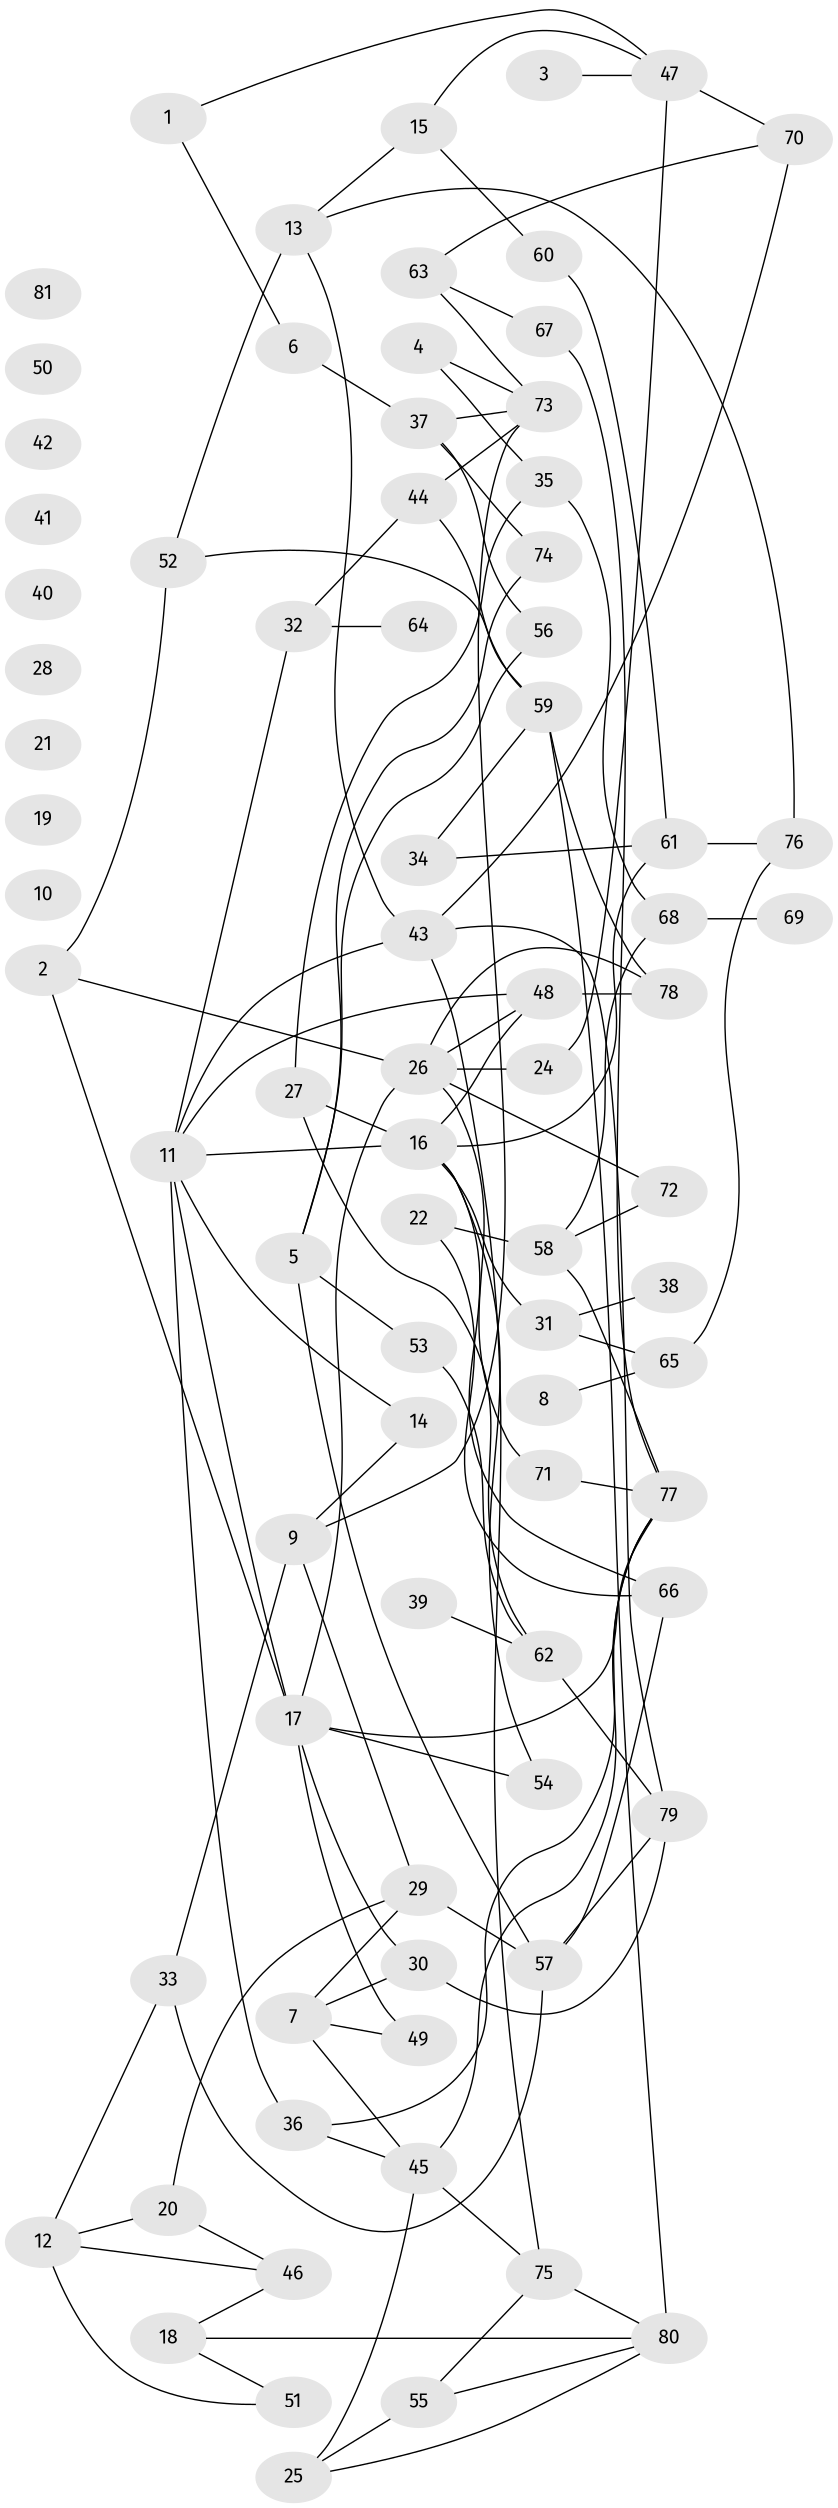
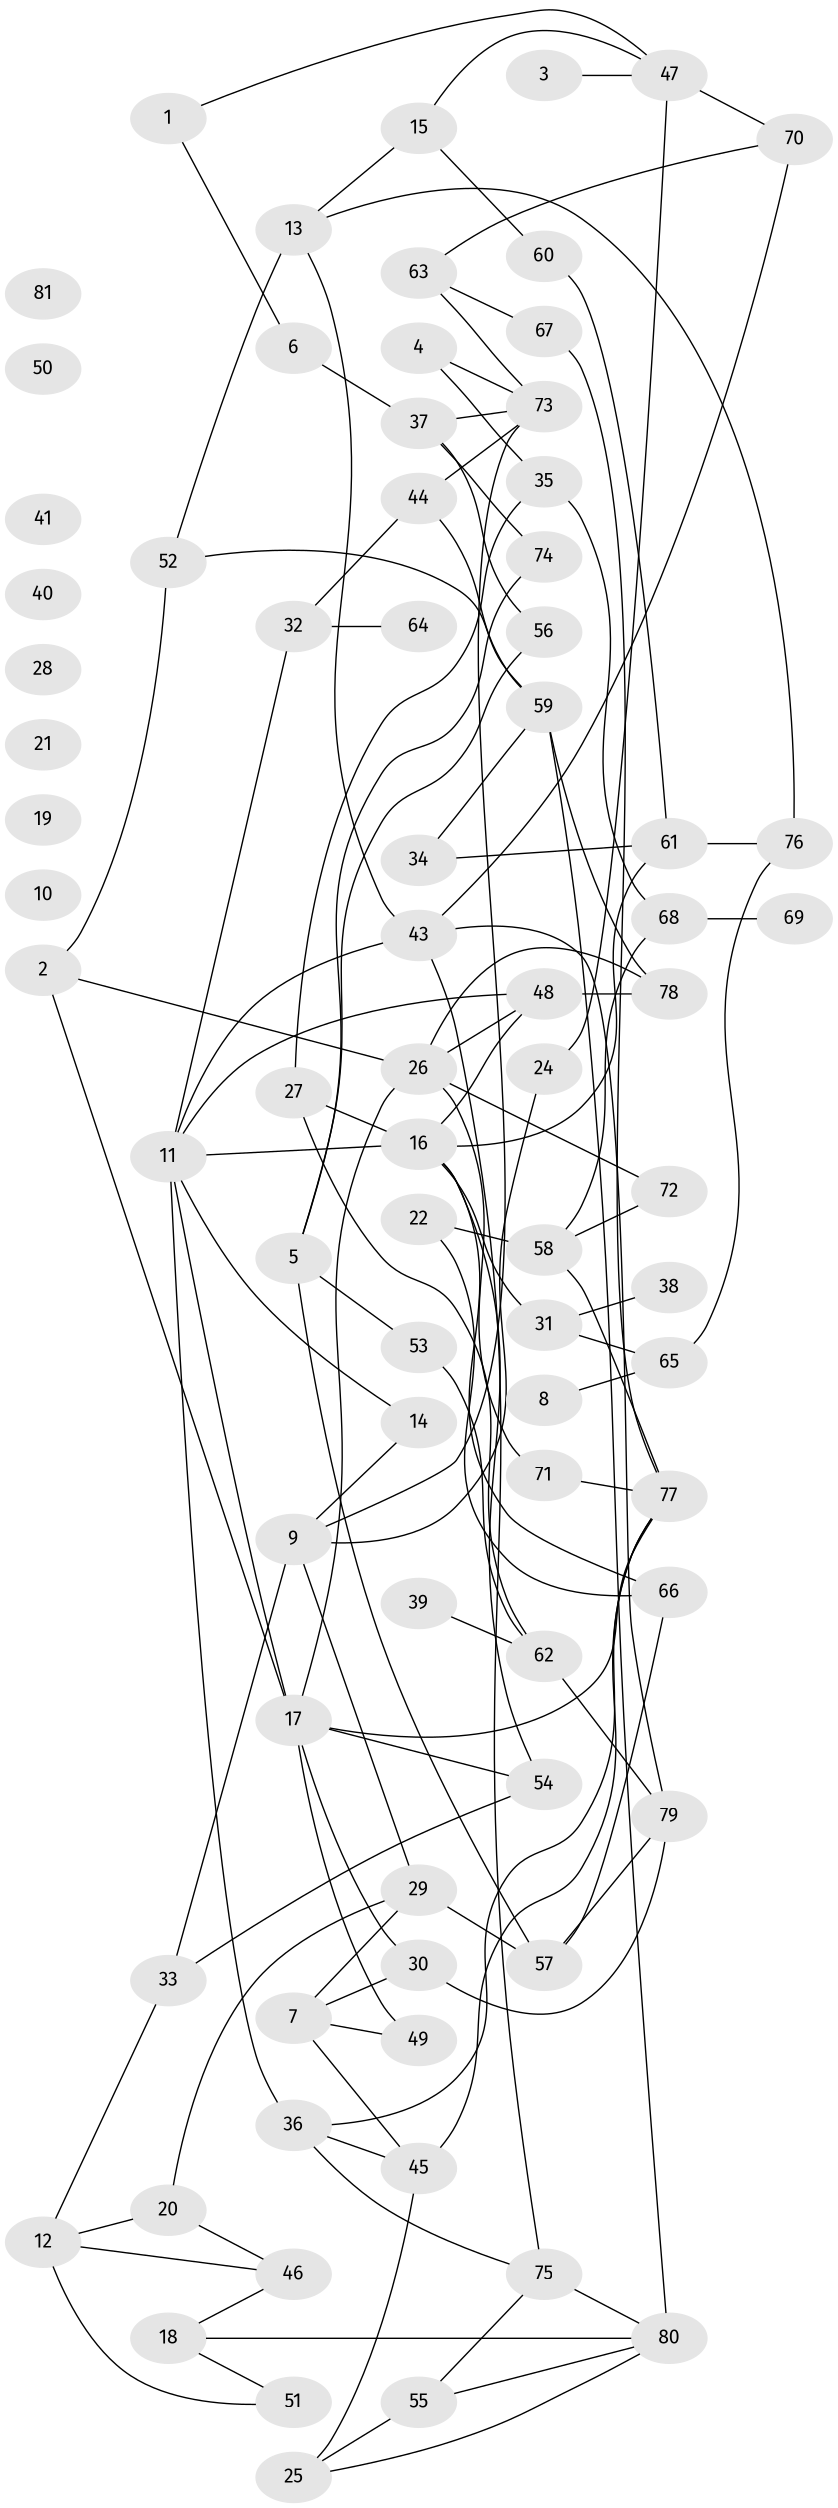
(43, 444) -> none
(472, 1069) -> (461, 1501)
(481, 2221) -> (398, 2216)
(379, 2231) -> (340, 1875)
